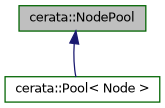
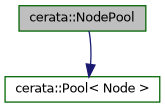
(74, 60) -> (91, 48)
